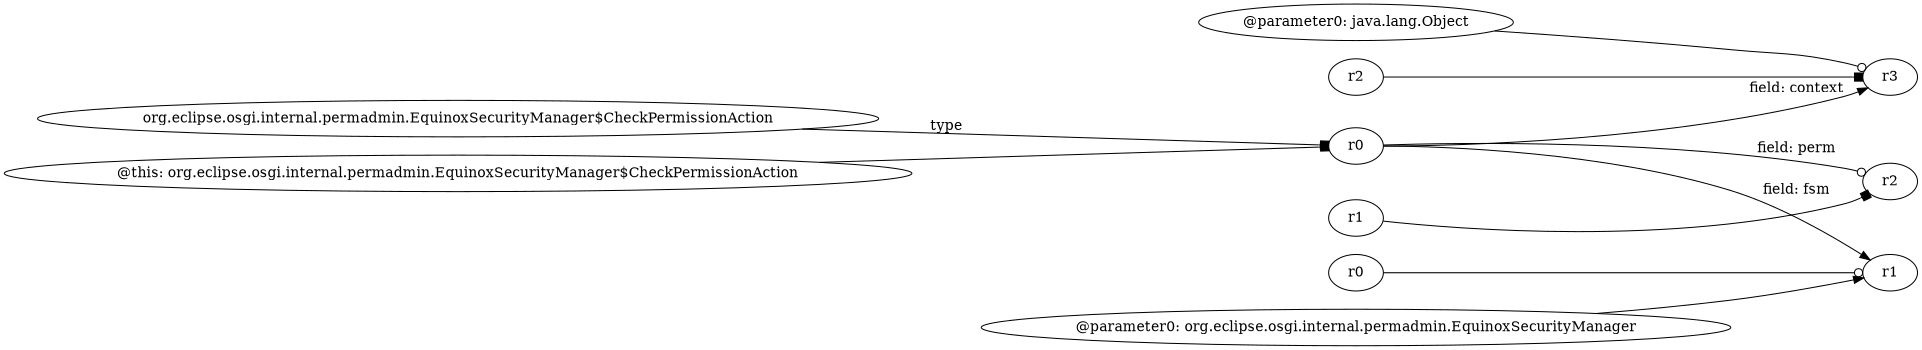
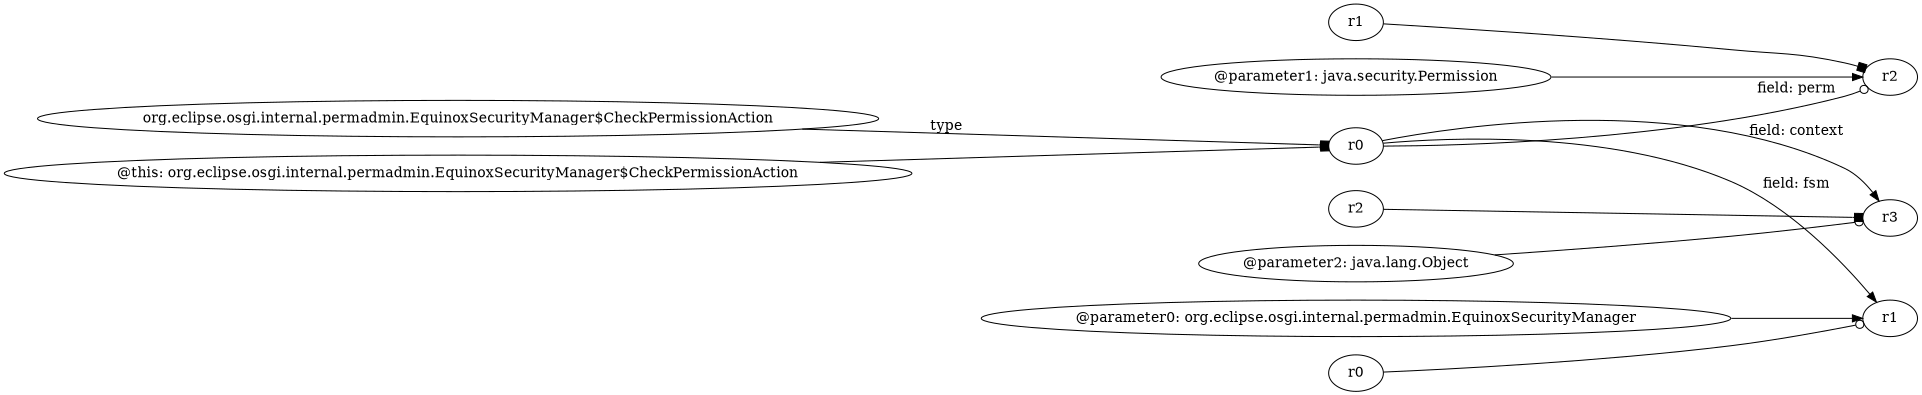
(1356, 22) -> (1356, 264)
none -> (1356, 77)
